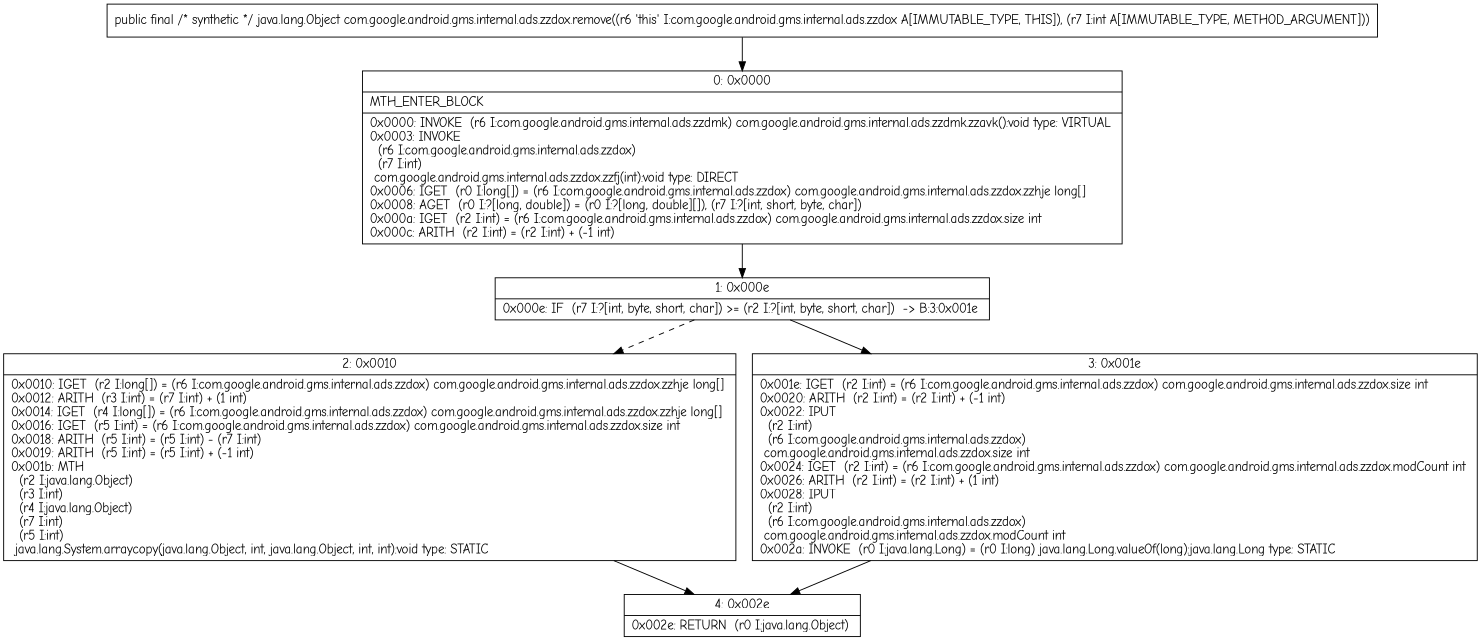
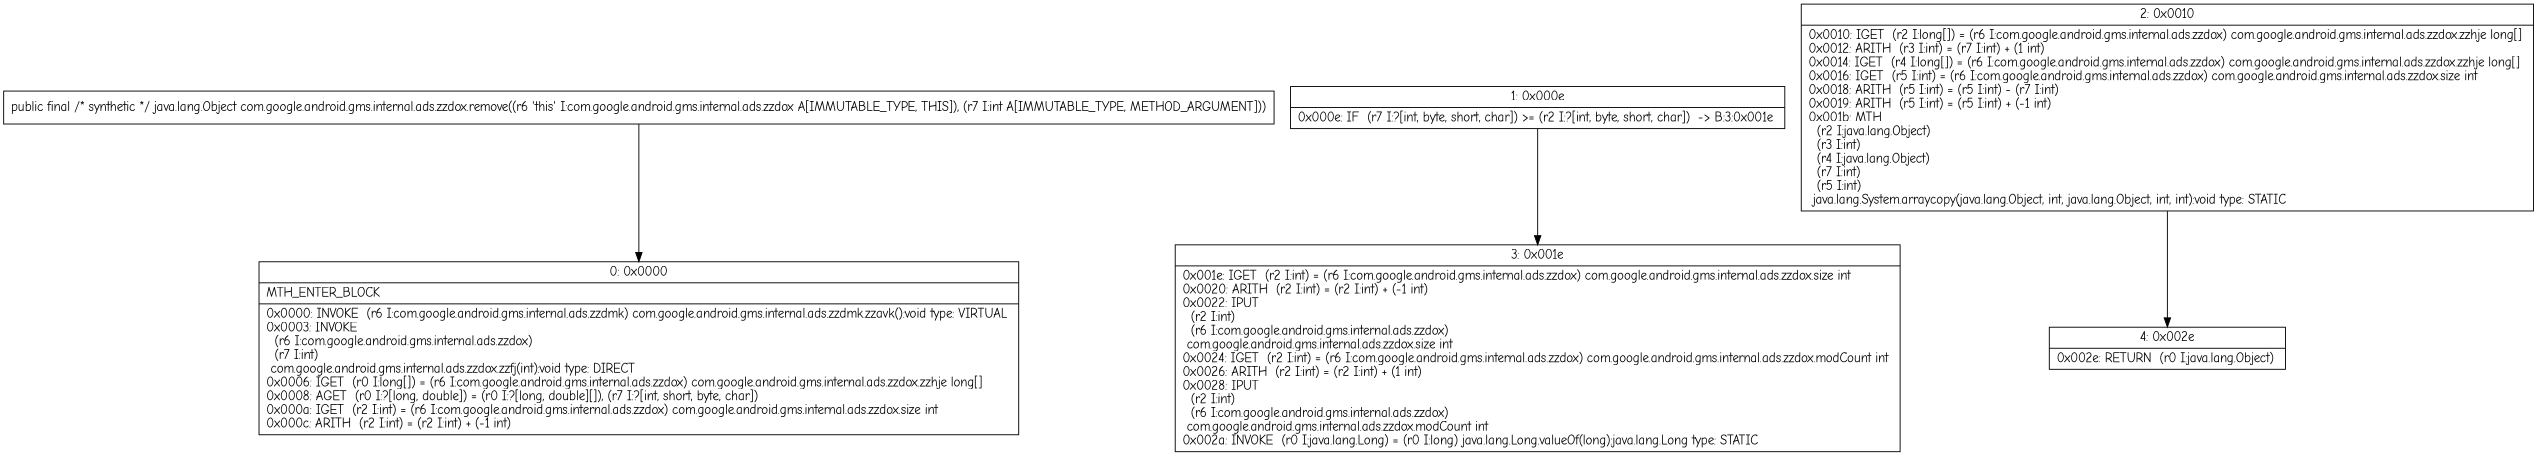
(742, 256) -> none
(658, 335) -> none
(835, 576) -> none
